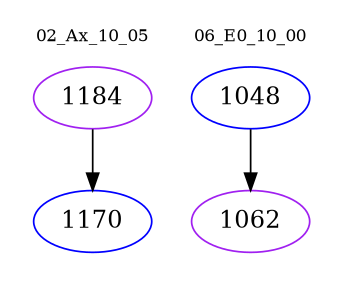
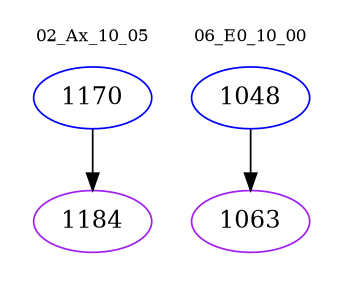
(93, 151) -> (93, 151)
(251, 221) -> (251, 221)
